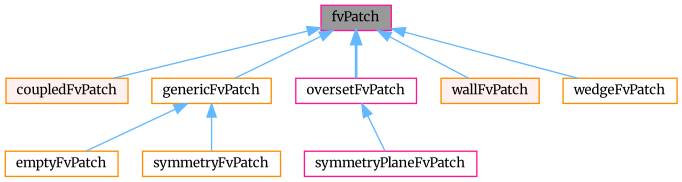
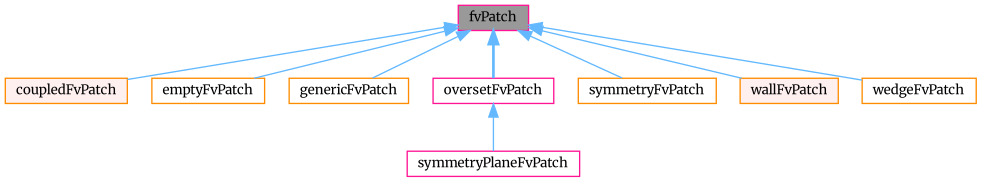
(131, 130) -> (349, 55)
(212, 134) -> (576, 57)
